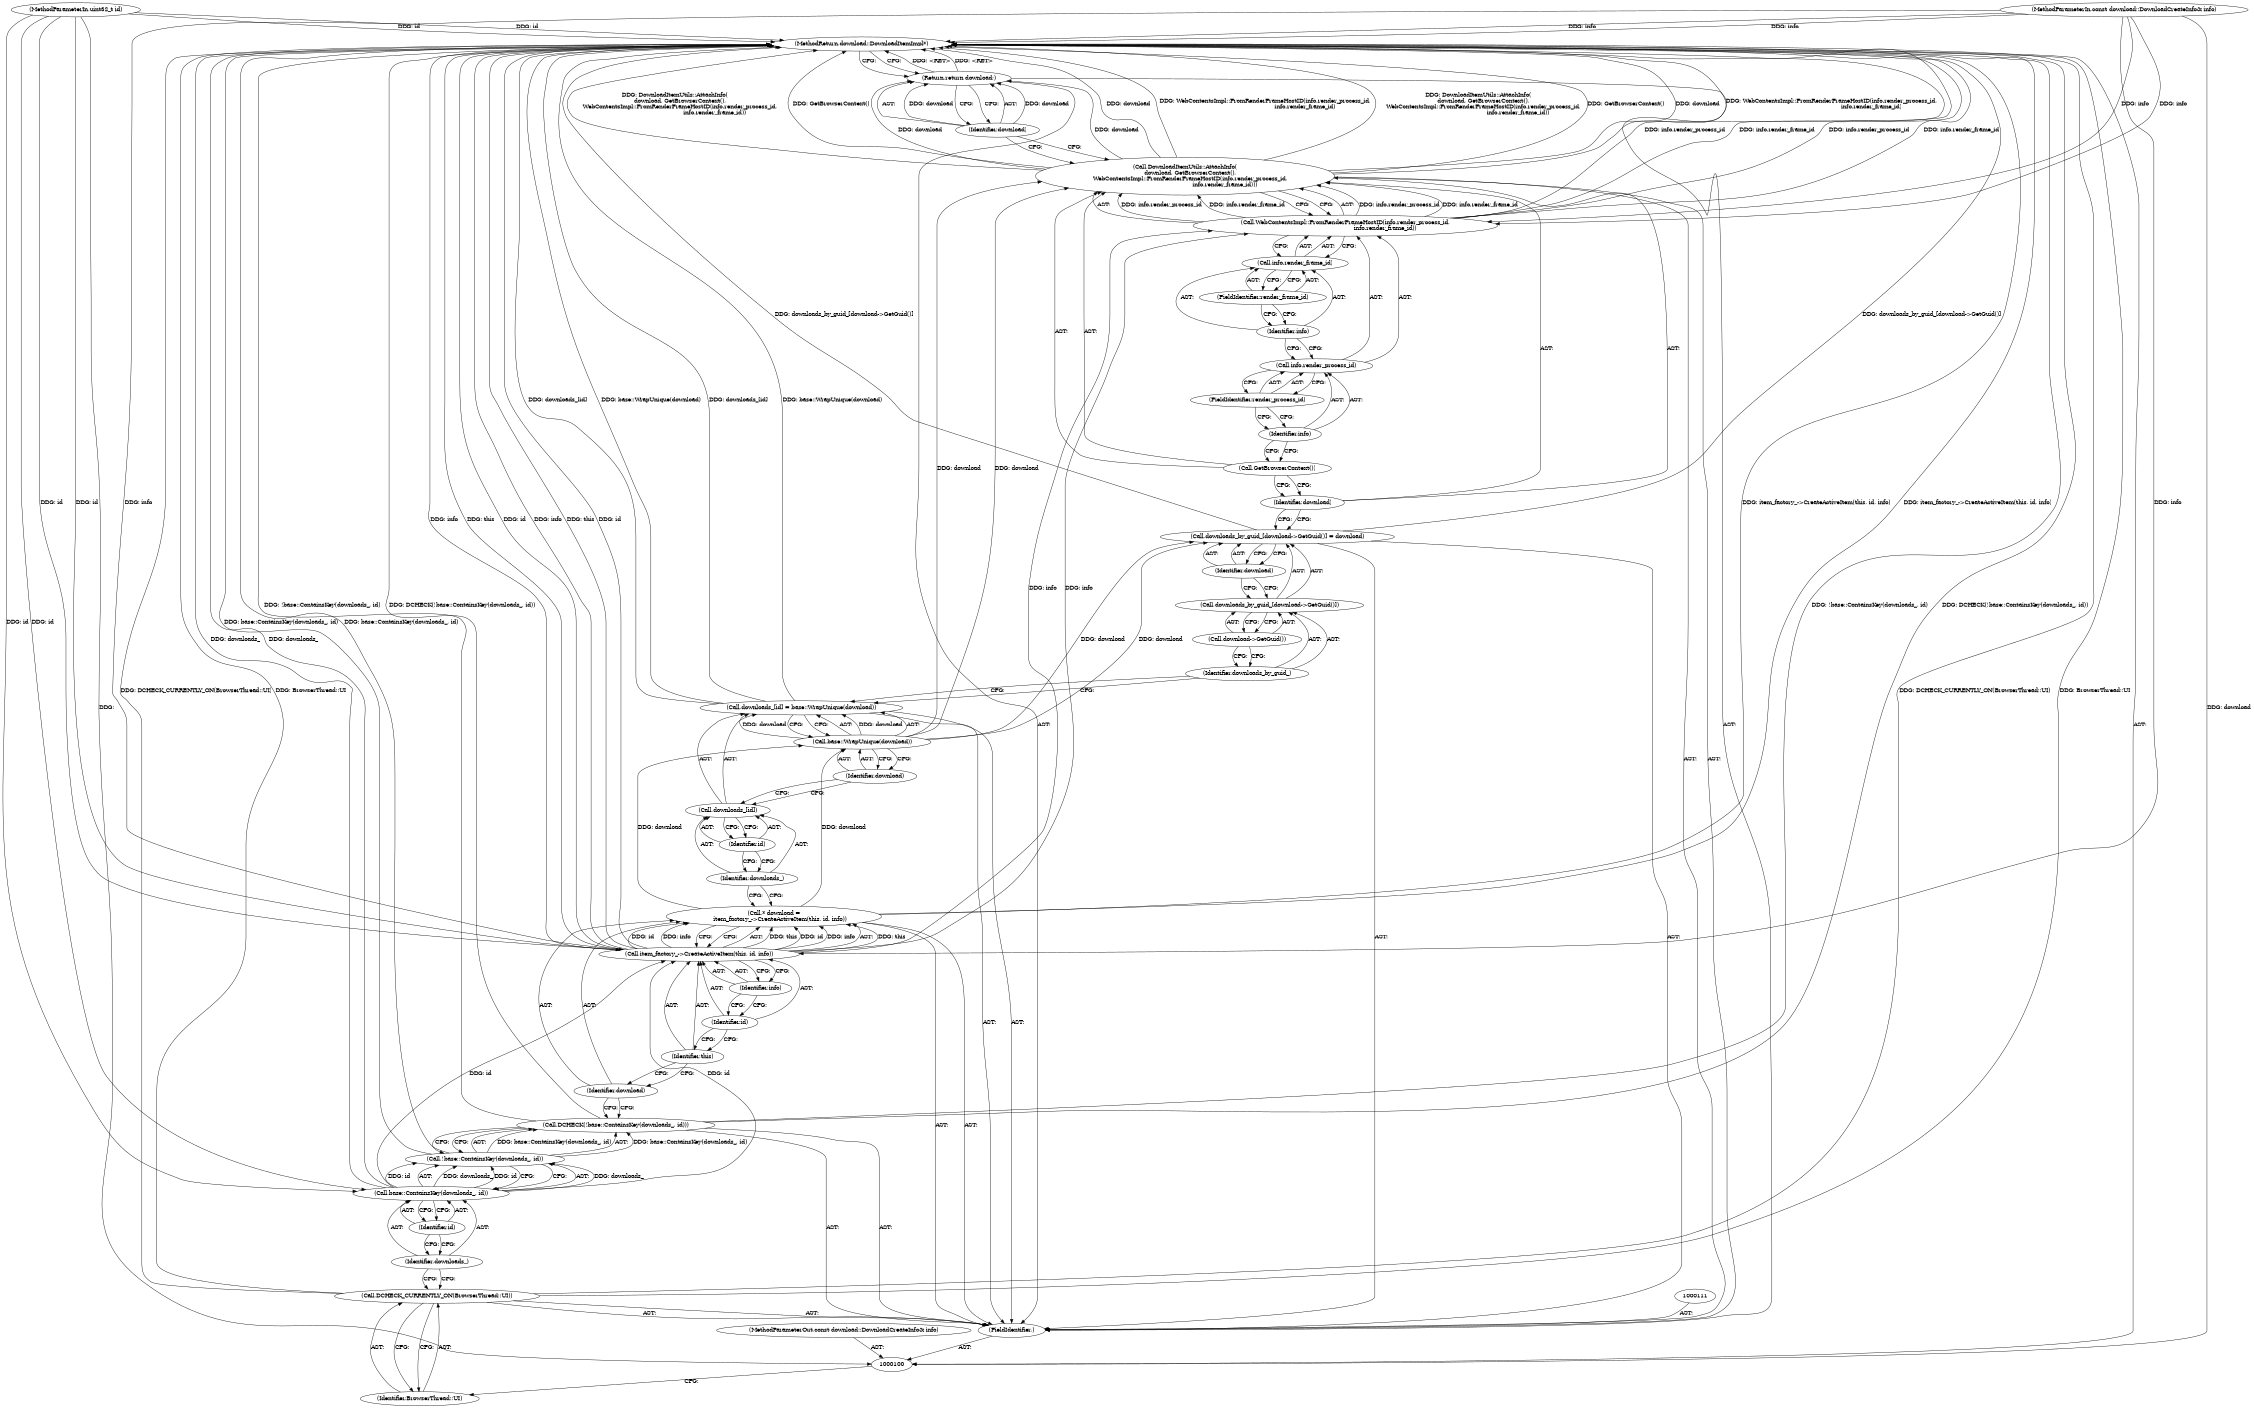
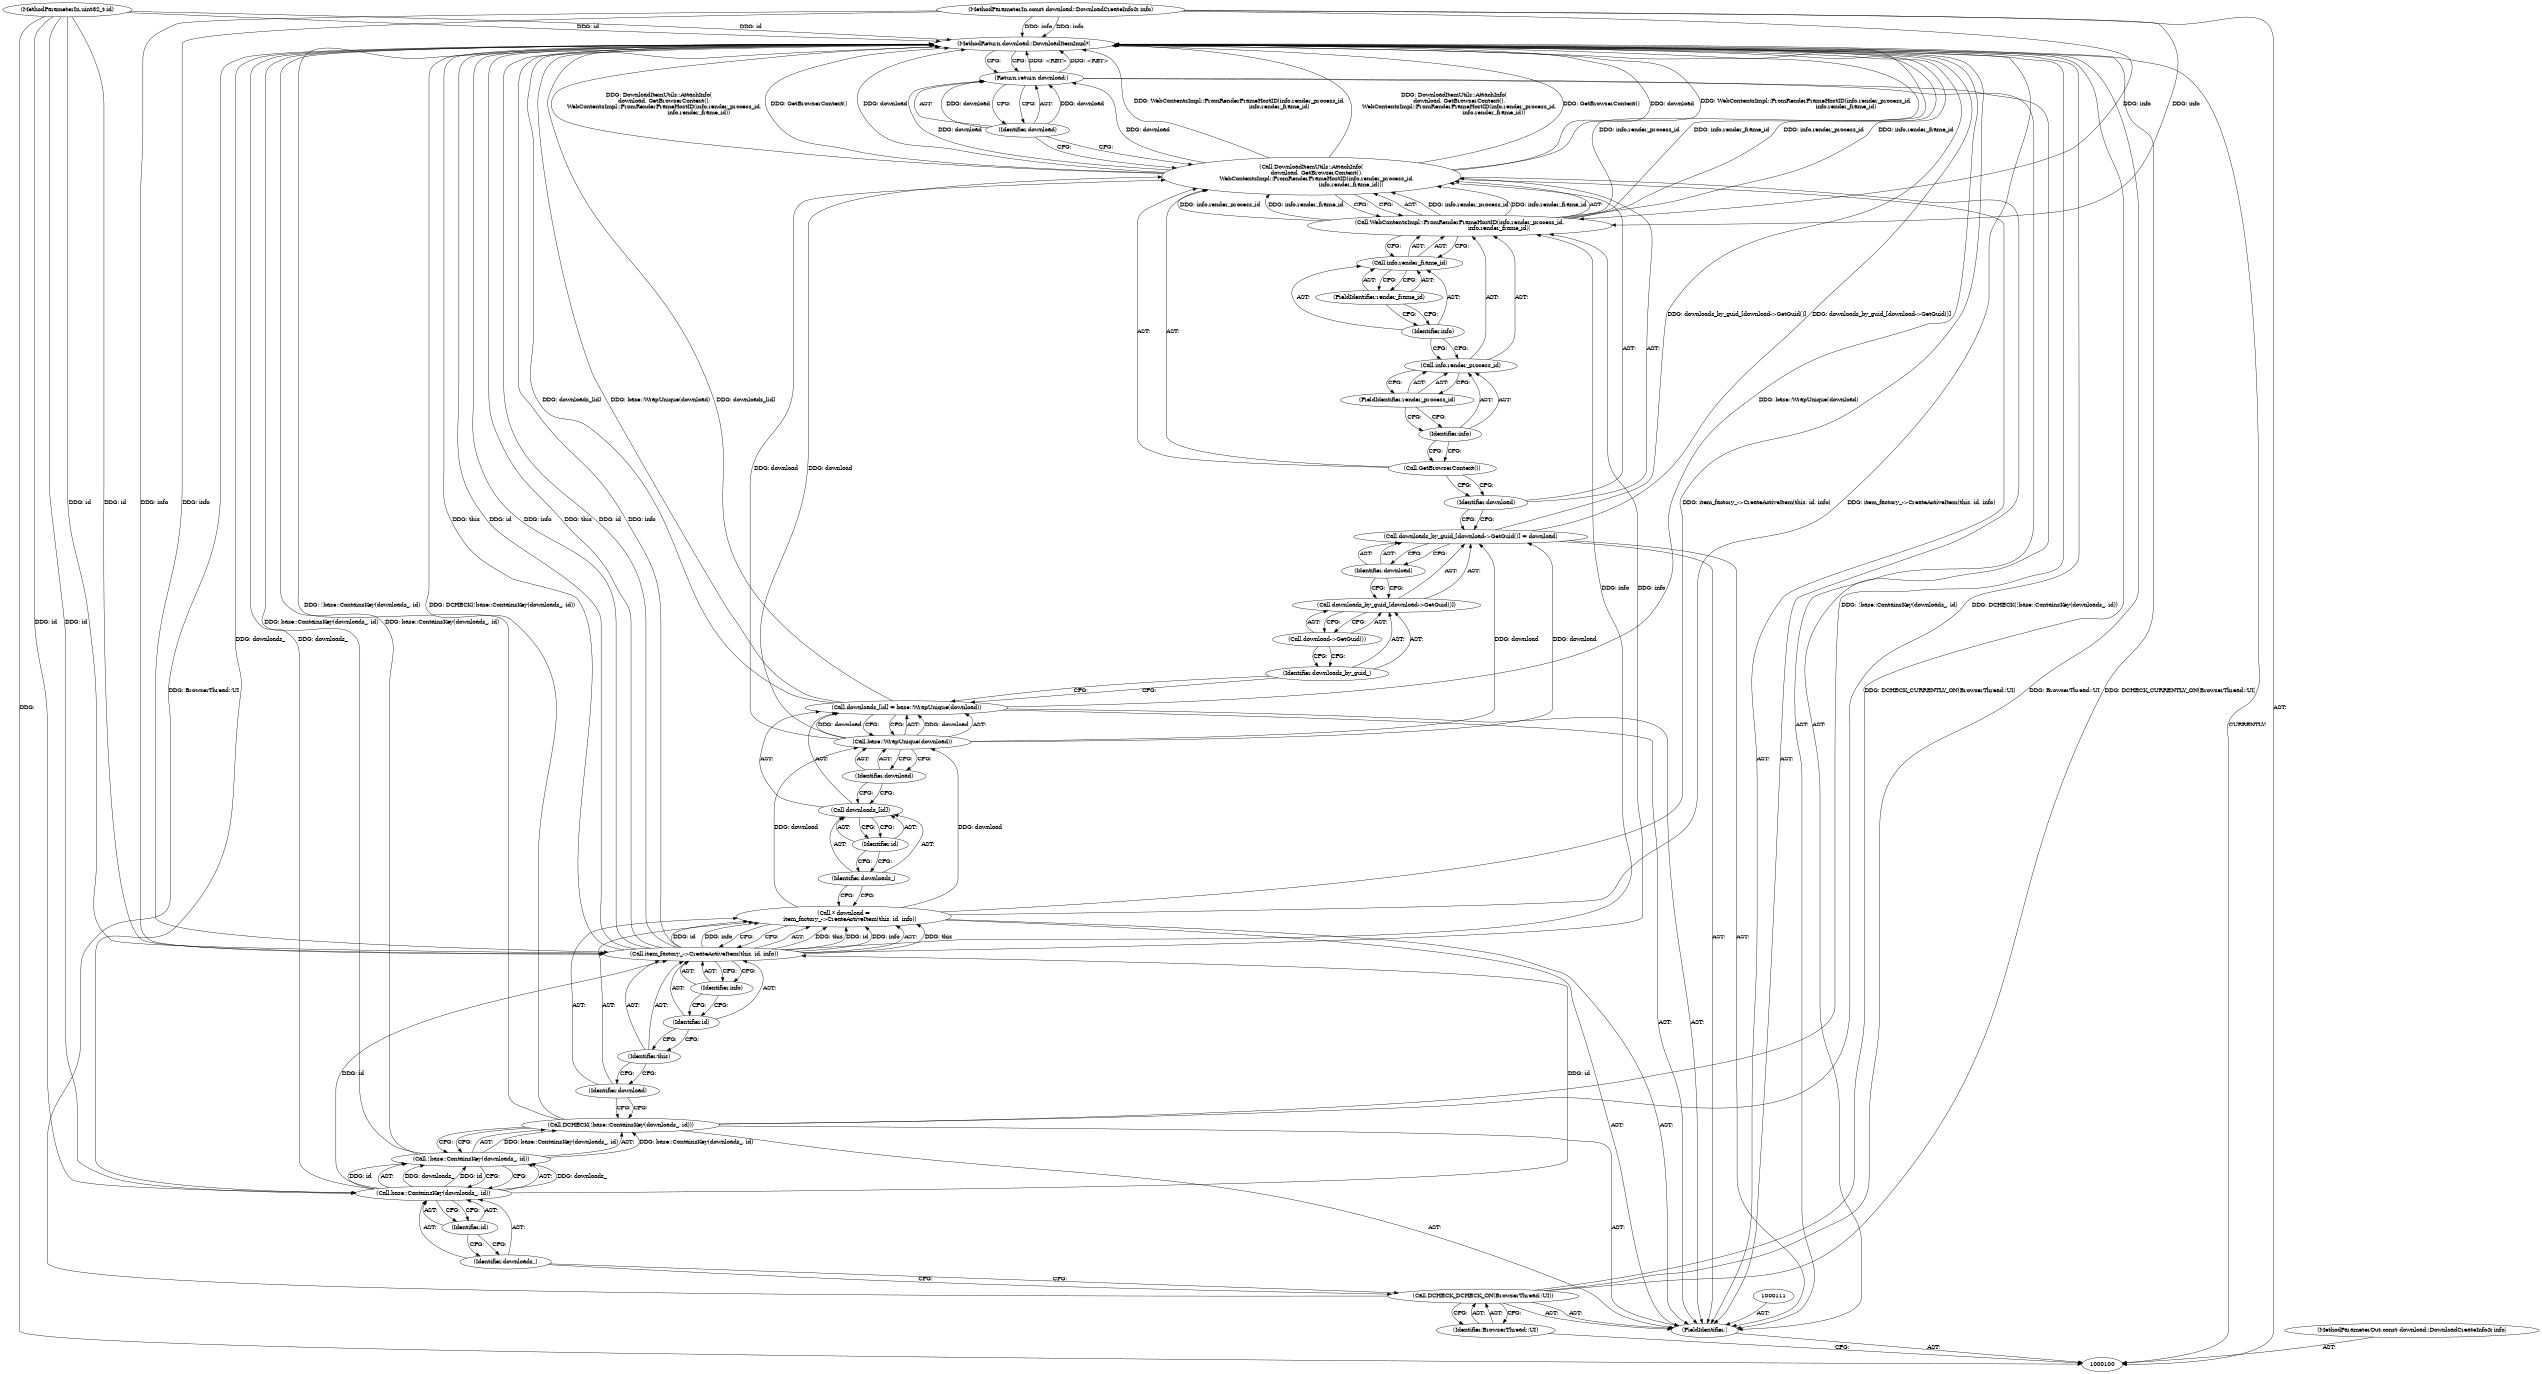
(2229, 708) -> (2281, 708)
(2141, 725) -> (2248, 725)
(437, 1296) -> (1483, 1296)
(673, 1380) -> (1813, 1348)
